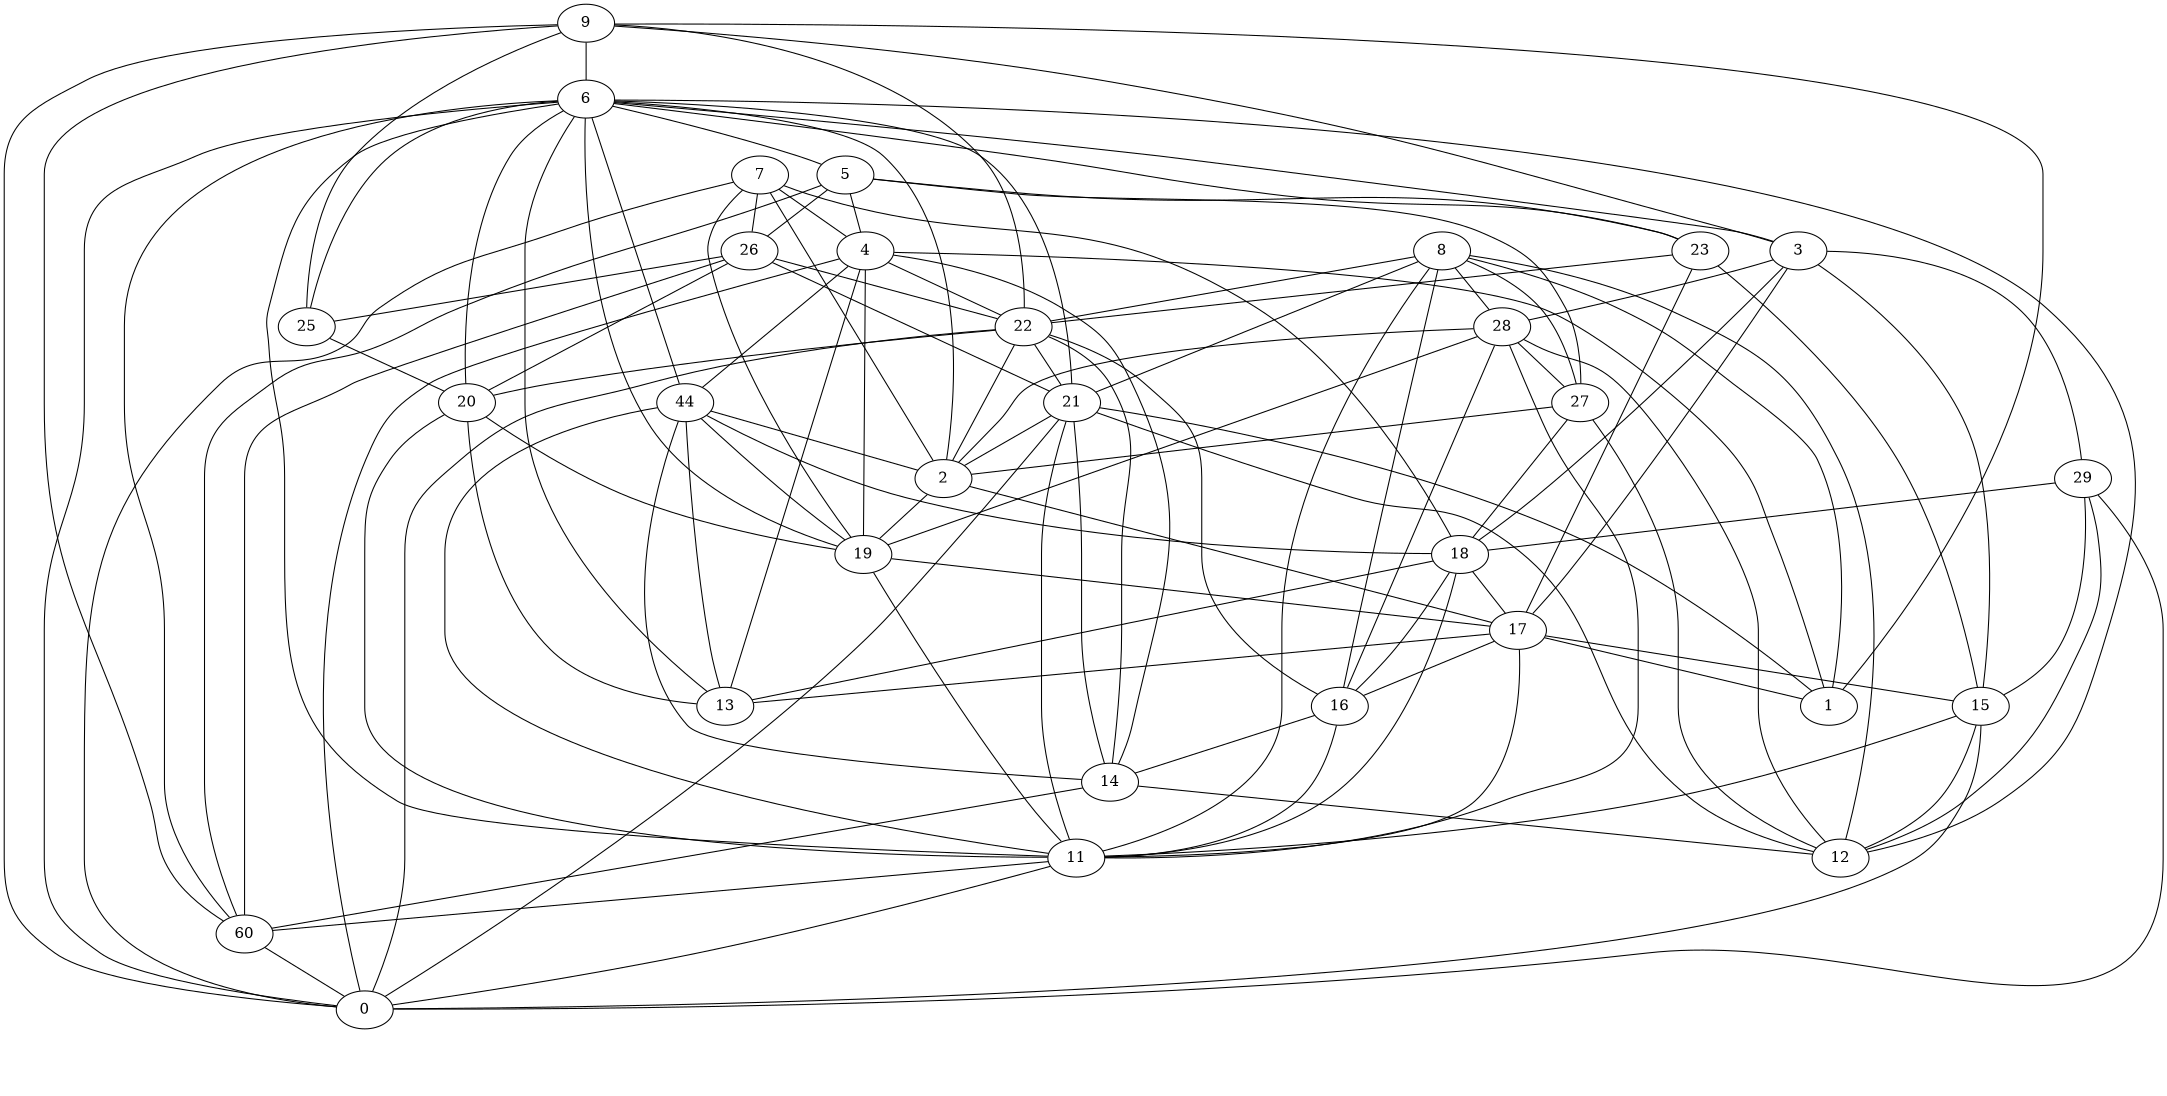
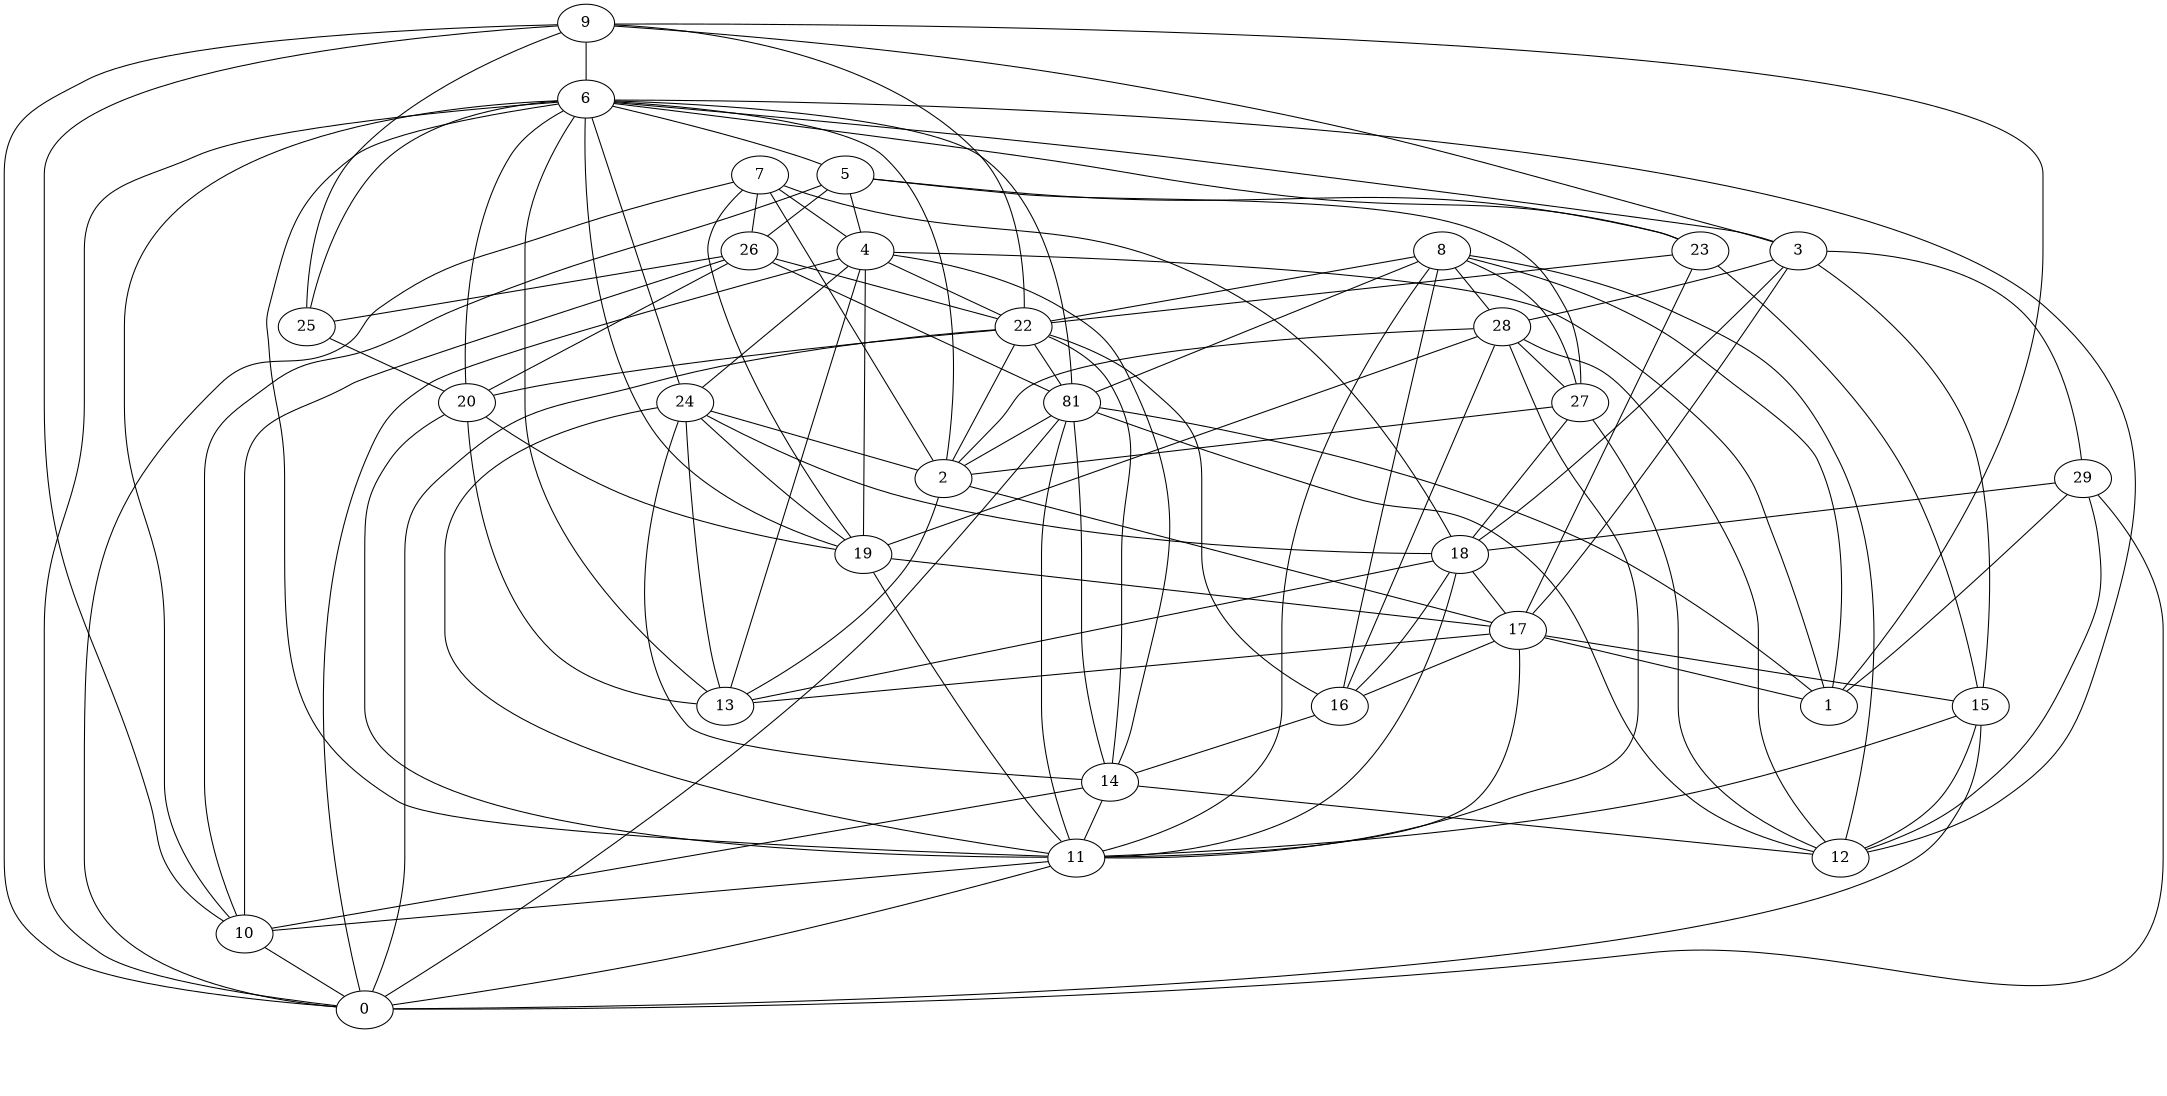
(685, 403) -> (685, 403)
(1072, 403) -> (1072, 403)
(903, 517) -> (863, 614)
(2074, 611) -> (1964, 590)
(1260, 824) -> (1093, 820)
(245, 934) -> (245, 934)
